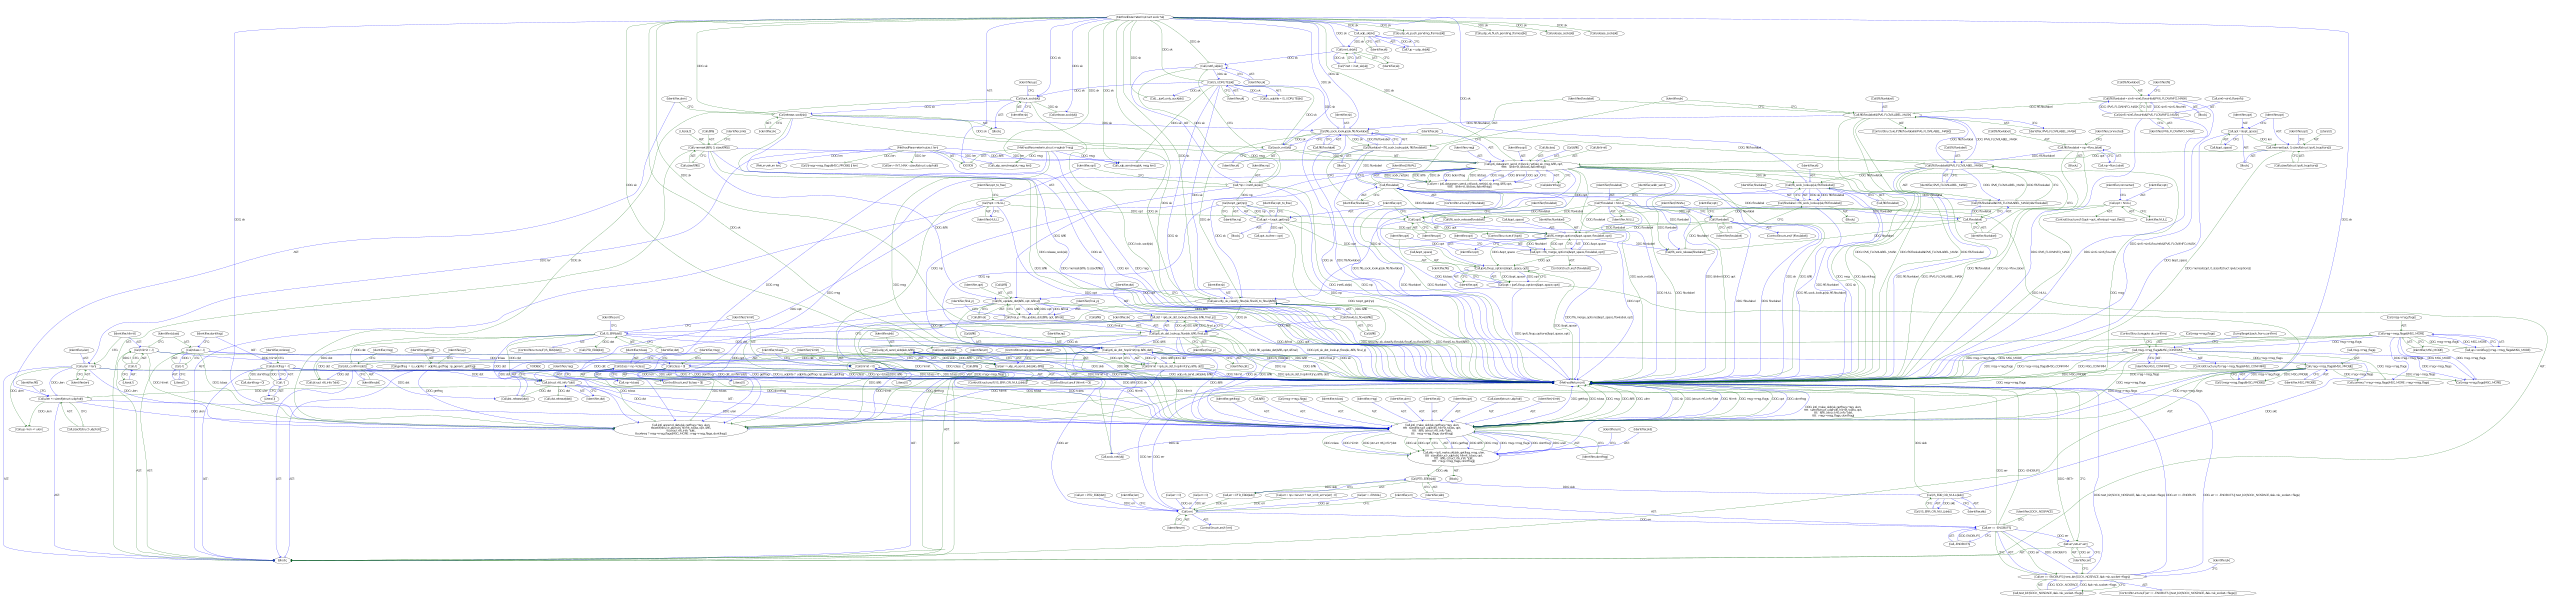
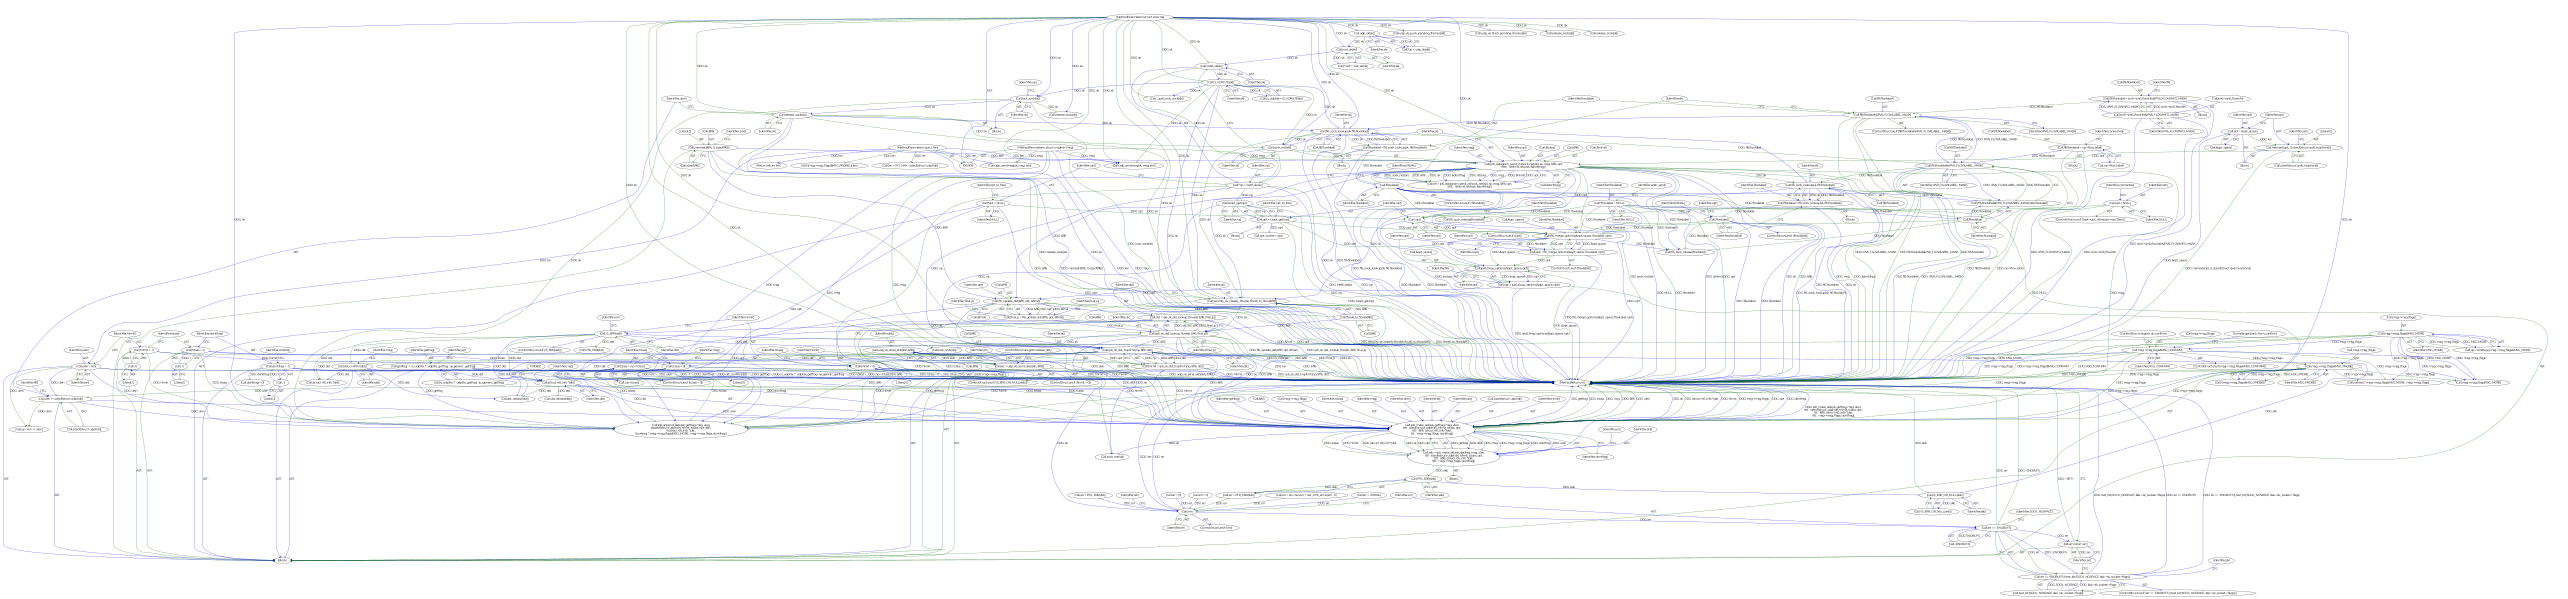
(1332, 20) -> (1332, 20)
none -> (1255, 88)
none -> (469, 383)
